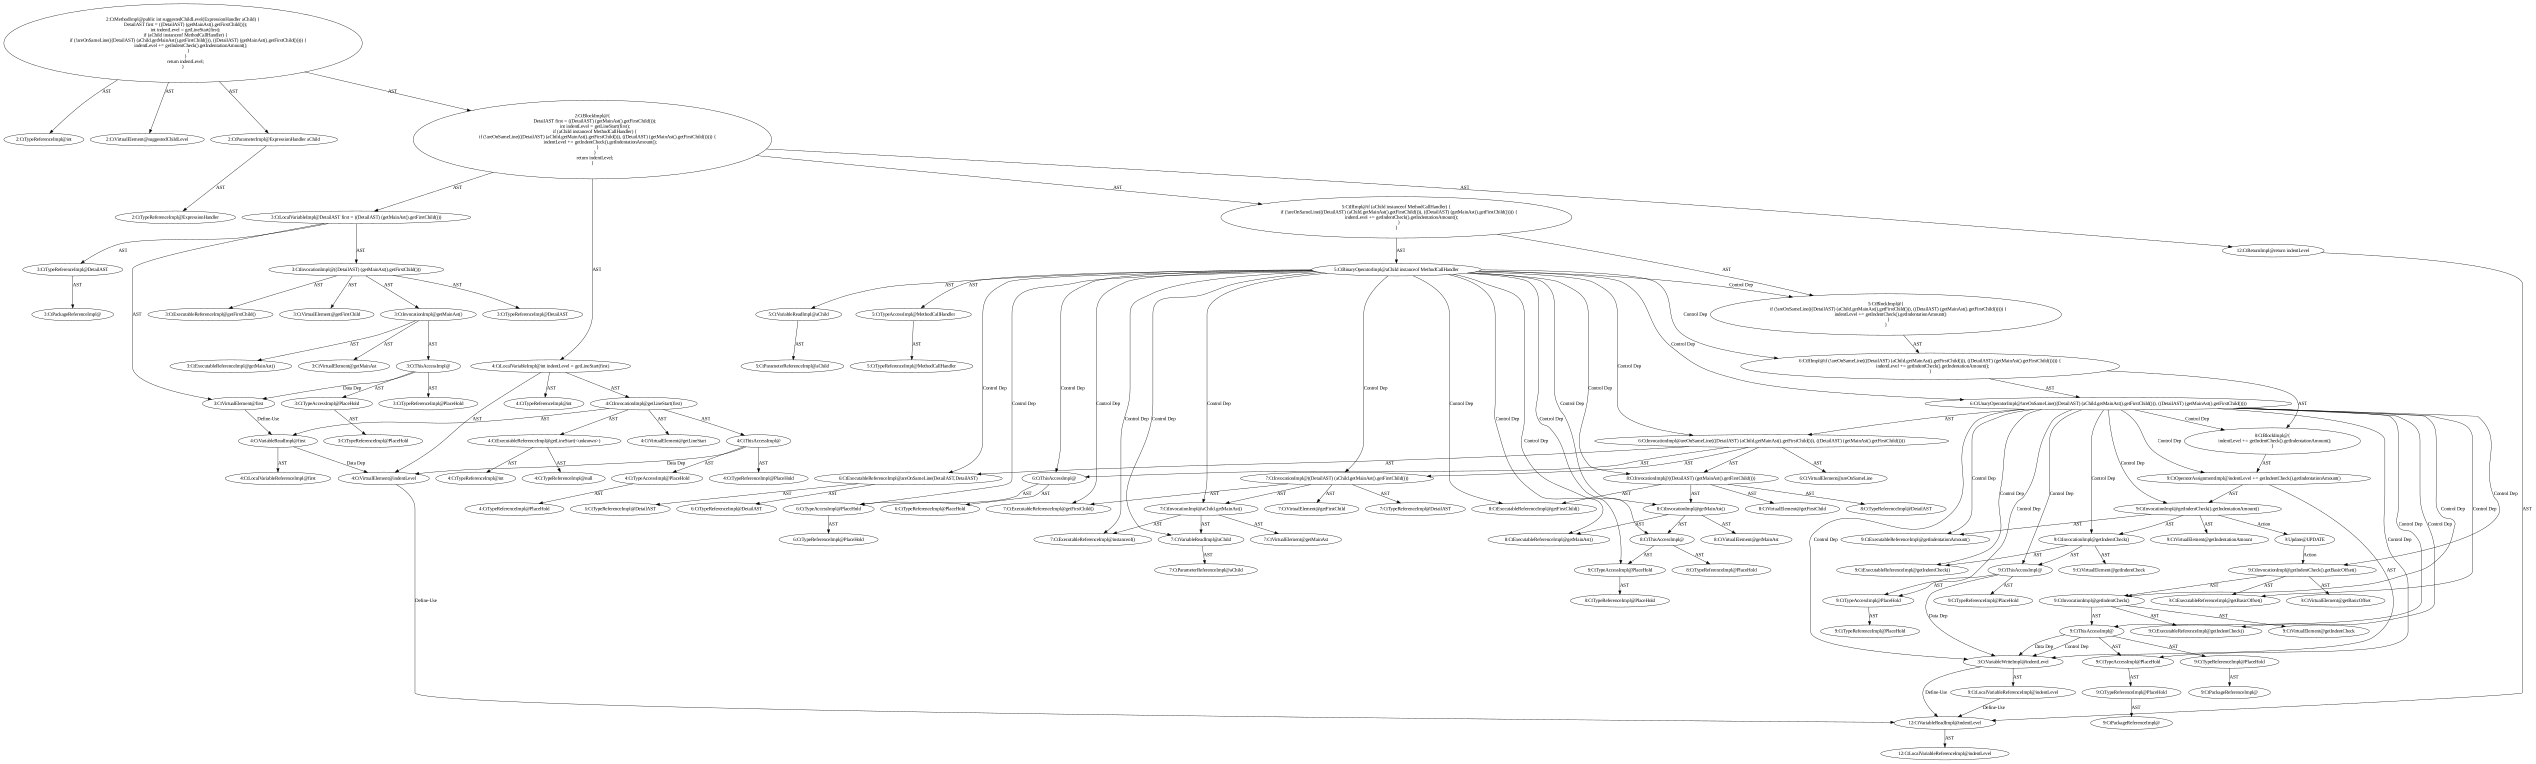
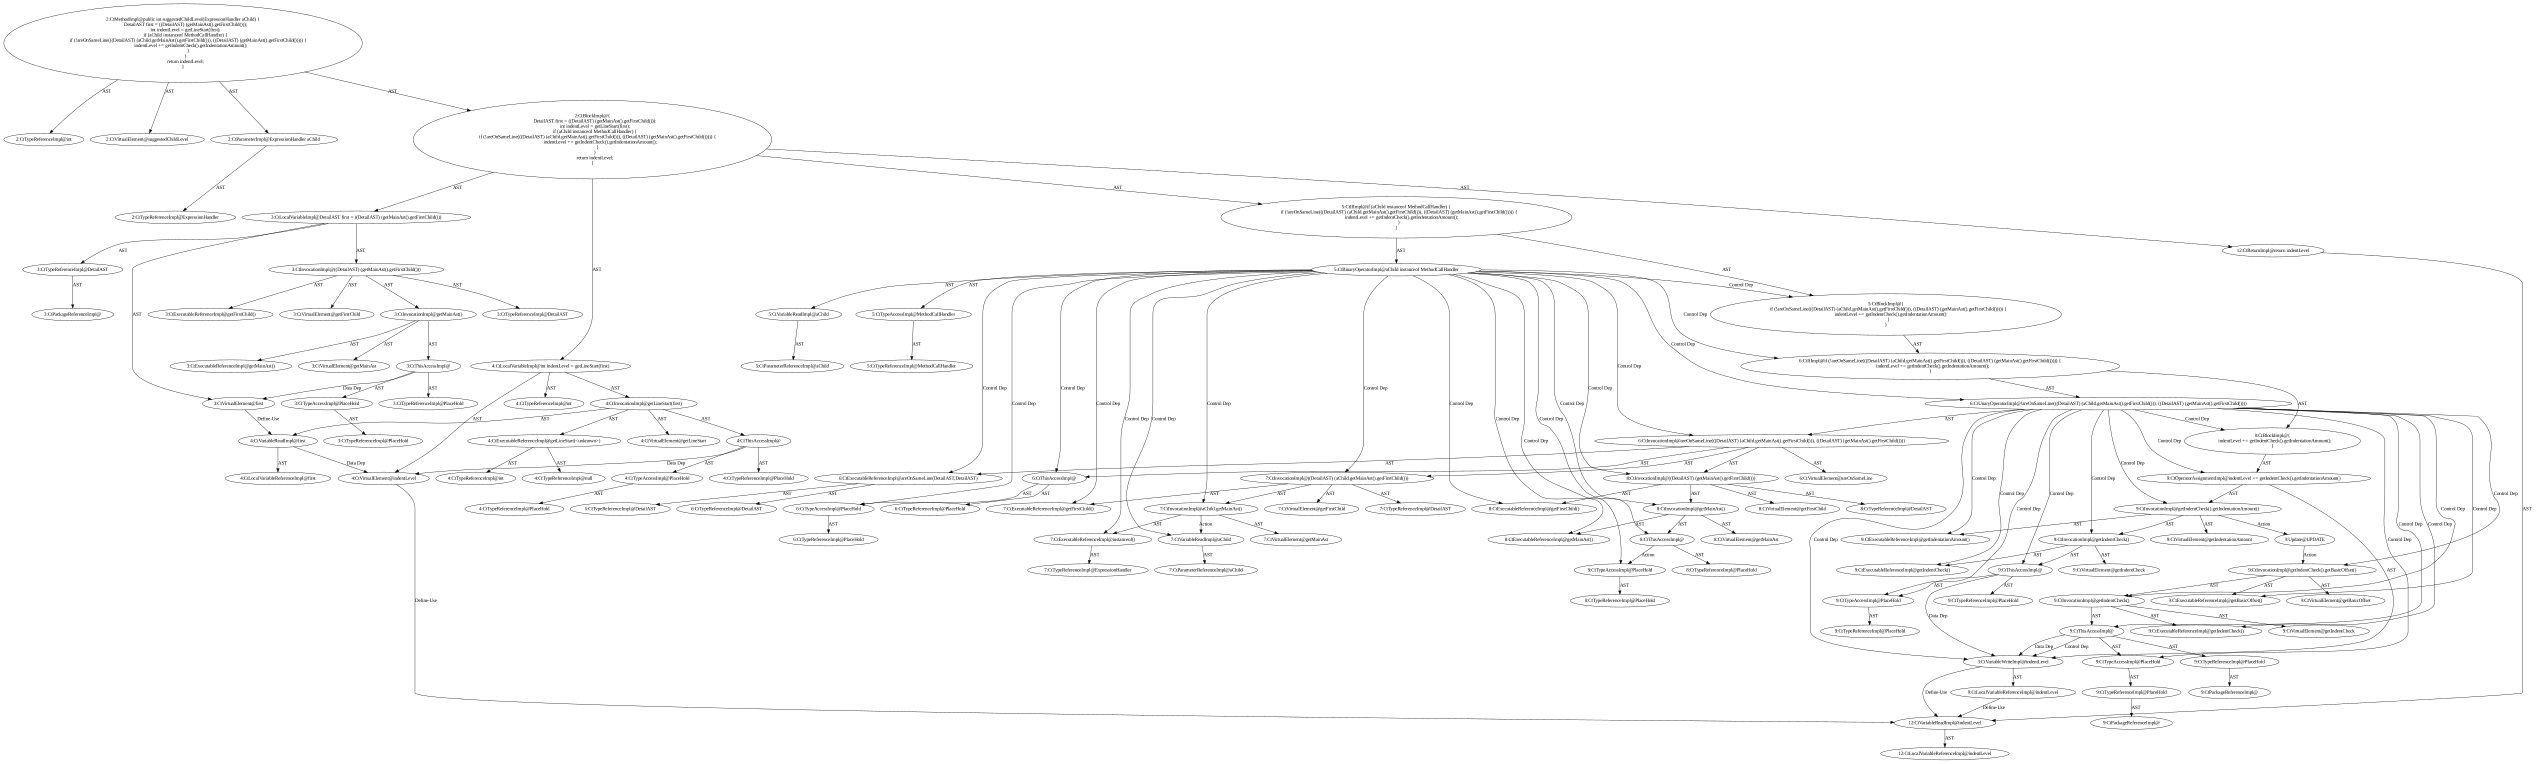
(1206, 524) -> (1206, 524)
(1648, 555) -> (1648, 555)
none -> (1088, 570)
